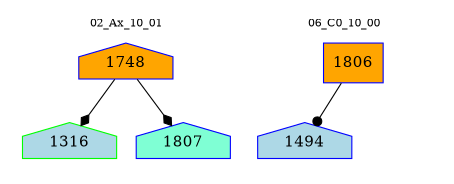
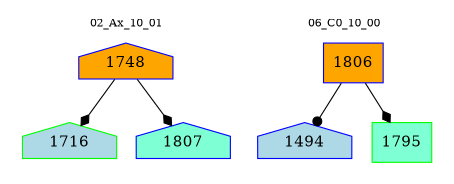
(70, 142) -> (70, 142)
none -> (402, 142)
